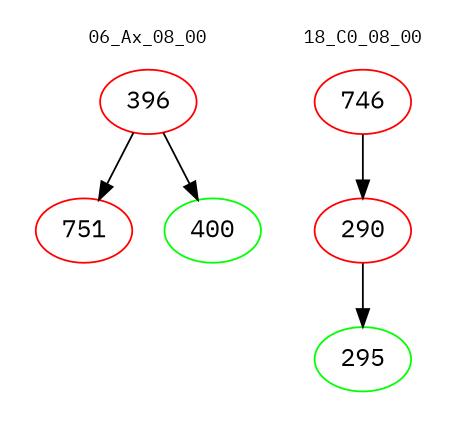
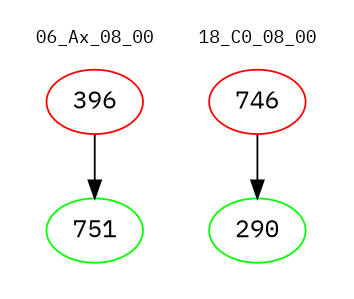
(84, 231) -> (95, 231)
(213, 231) -> none
(363, 231) -> (257, 231)
(363, 359) -> none
